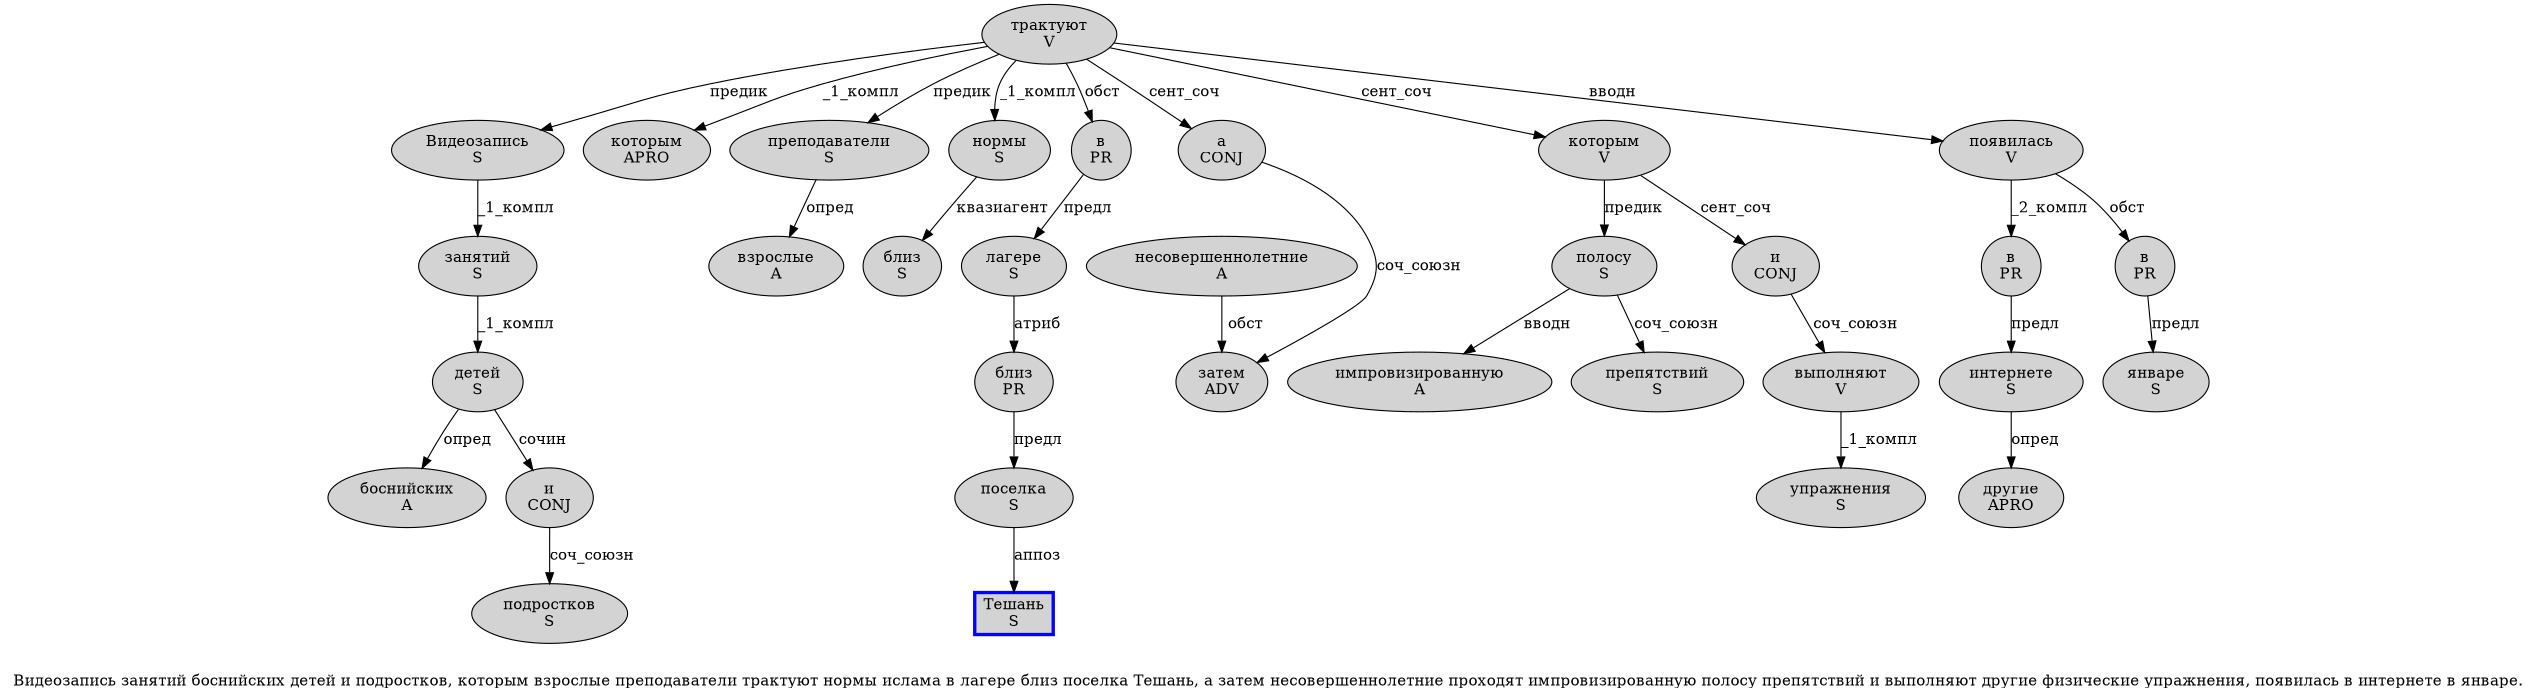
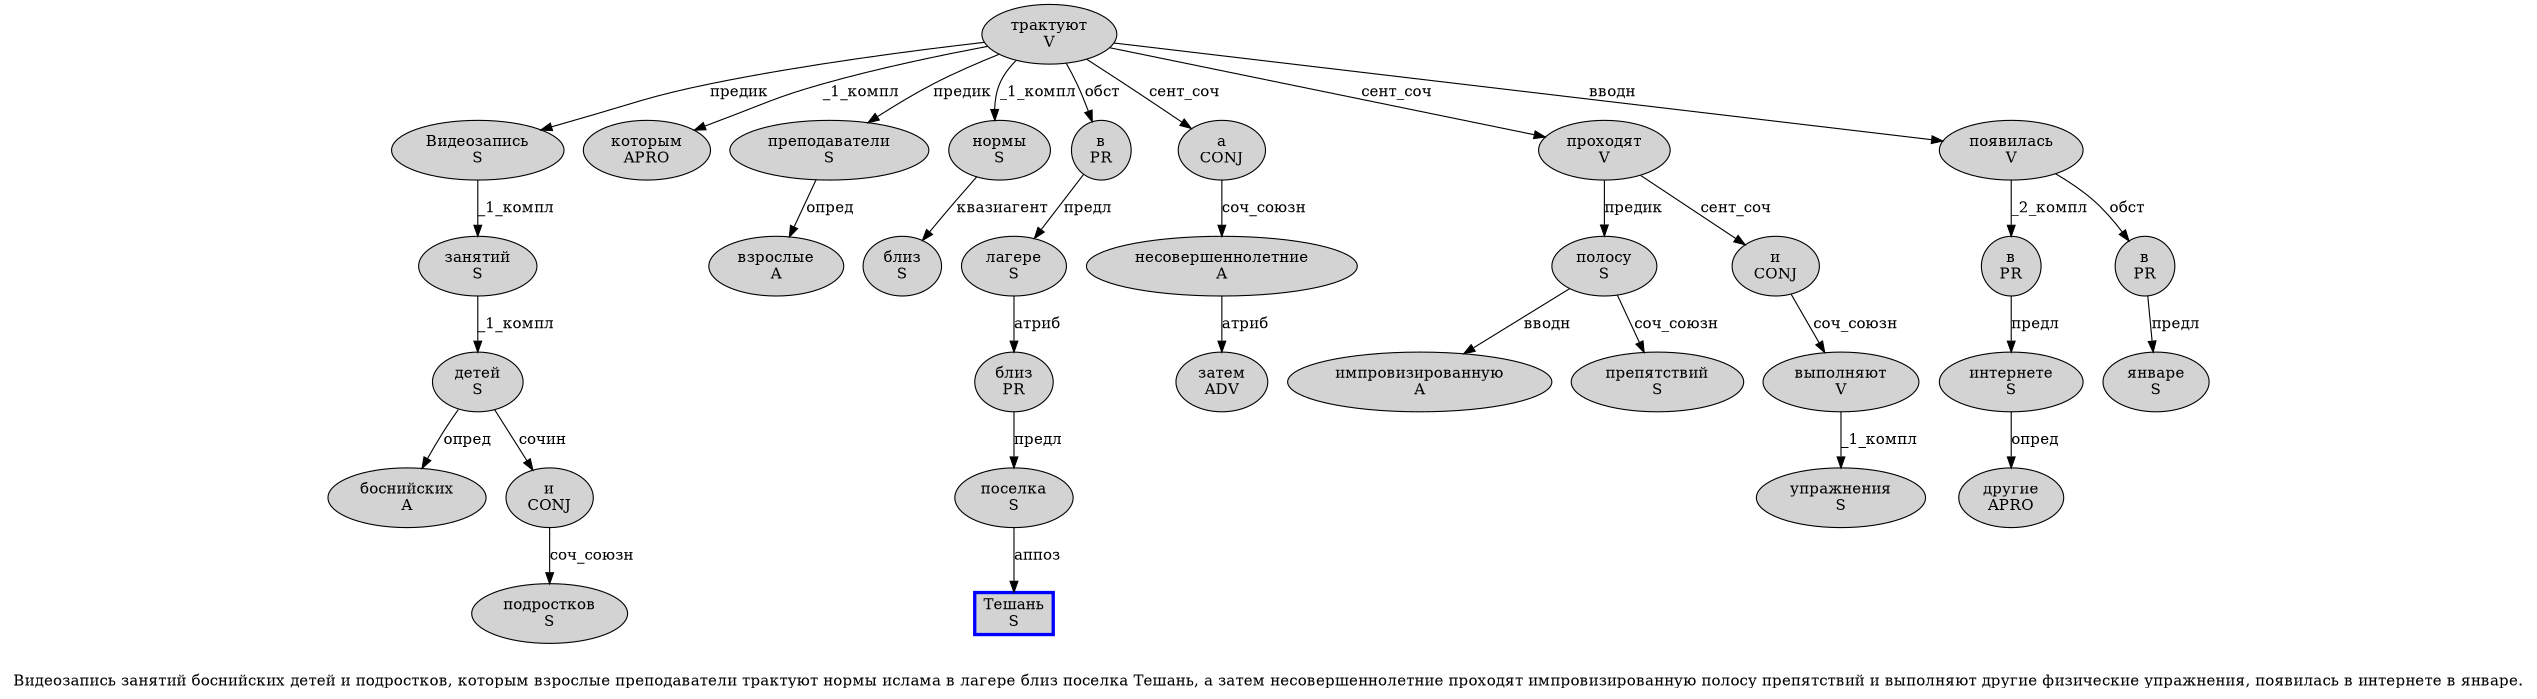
(1604, 150) -> (1604, 150)
(1376, 259) -> (1222, 202)
(1246, 324) -> (1246, 324)
